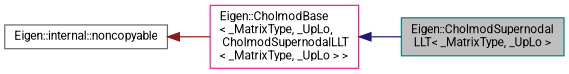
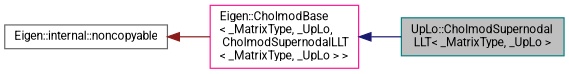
(483, 37) -> (483, 37)
